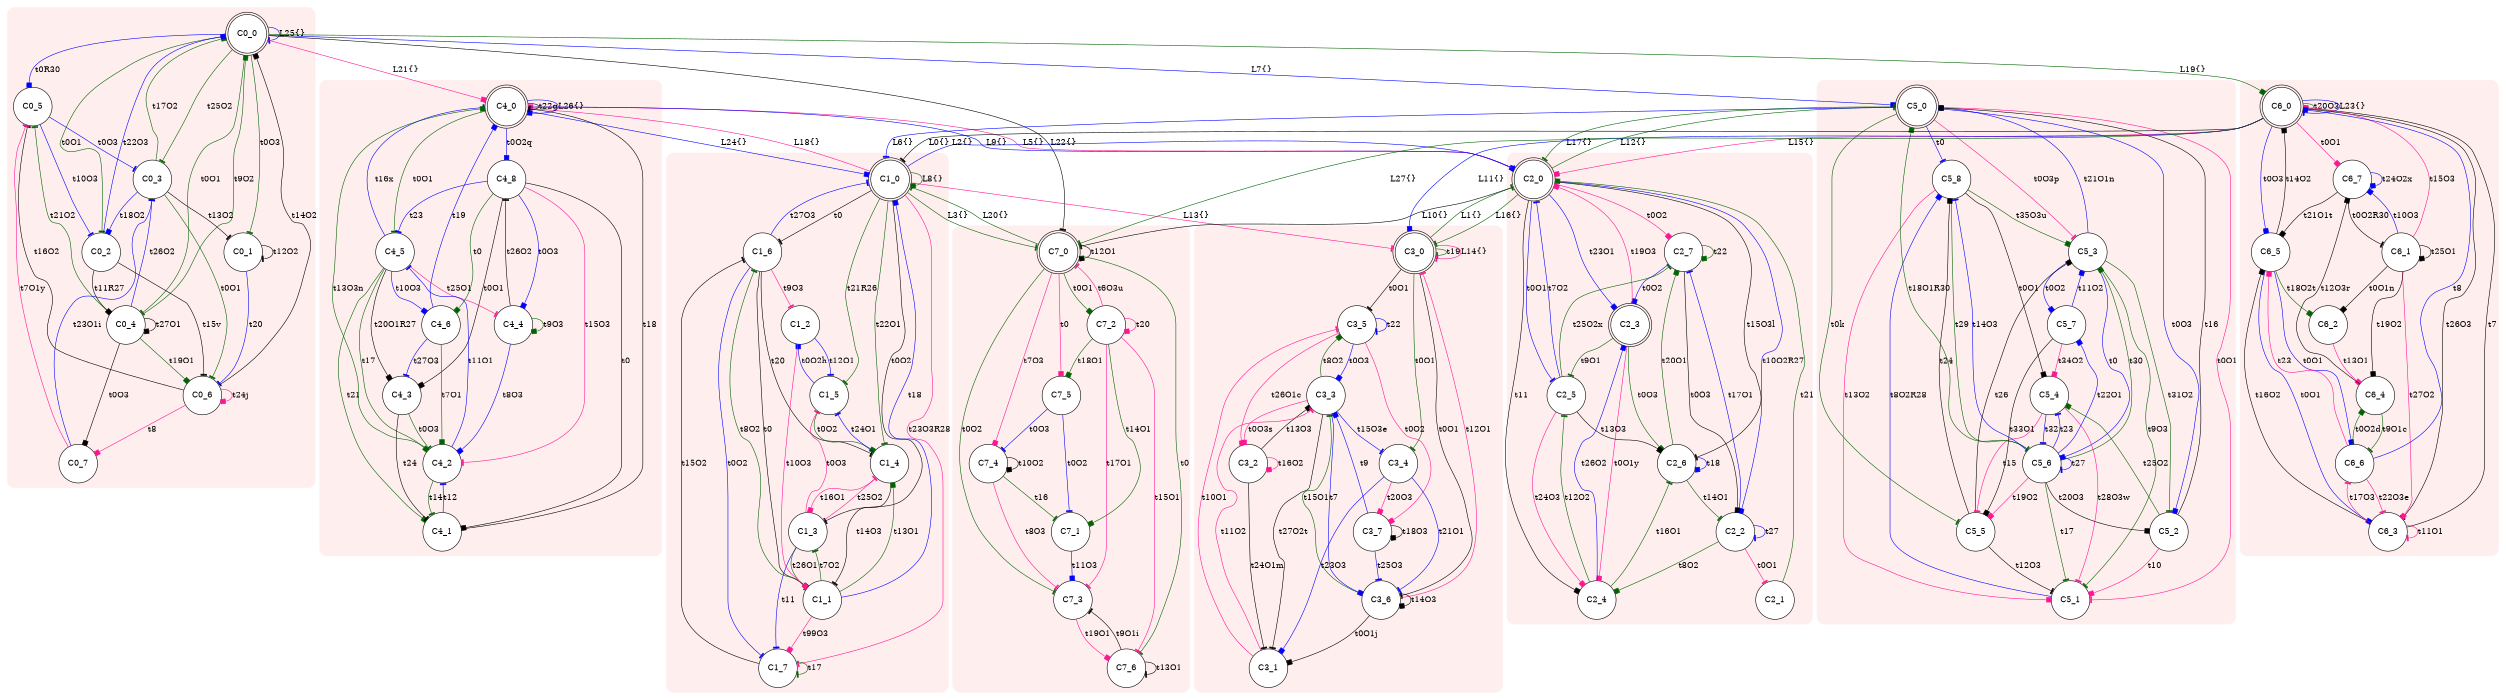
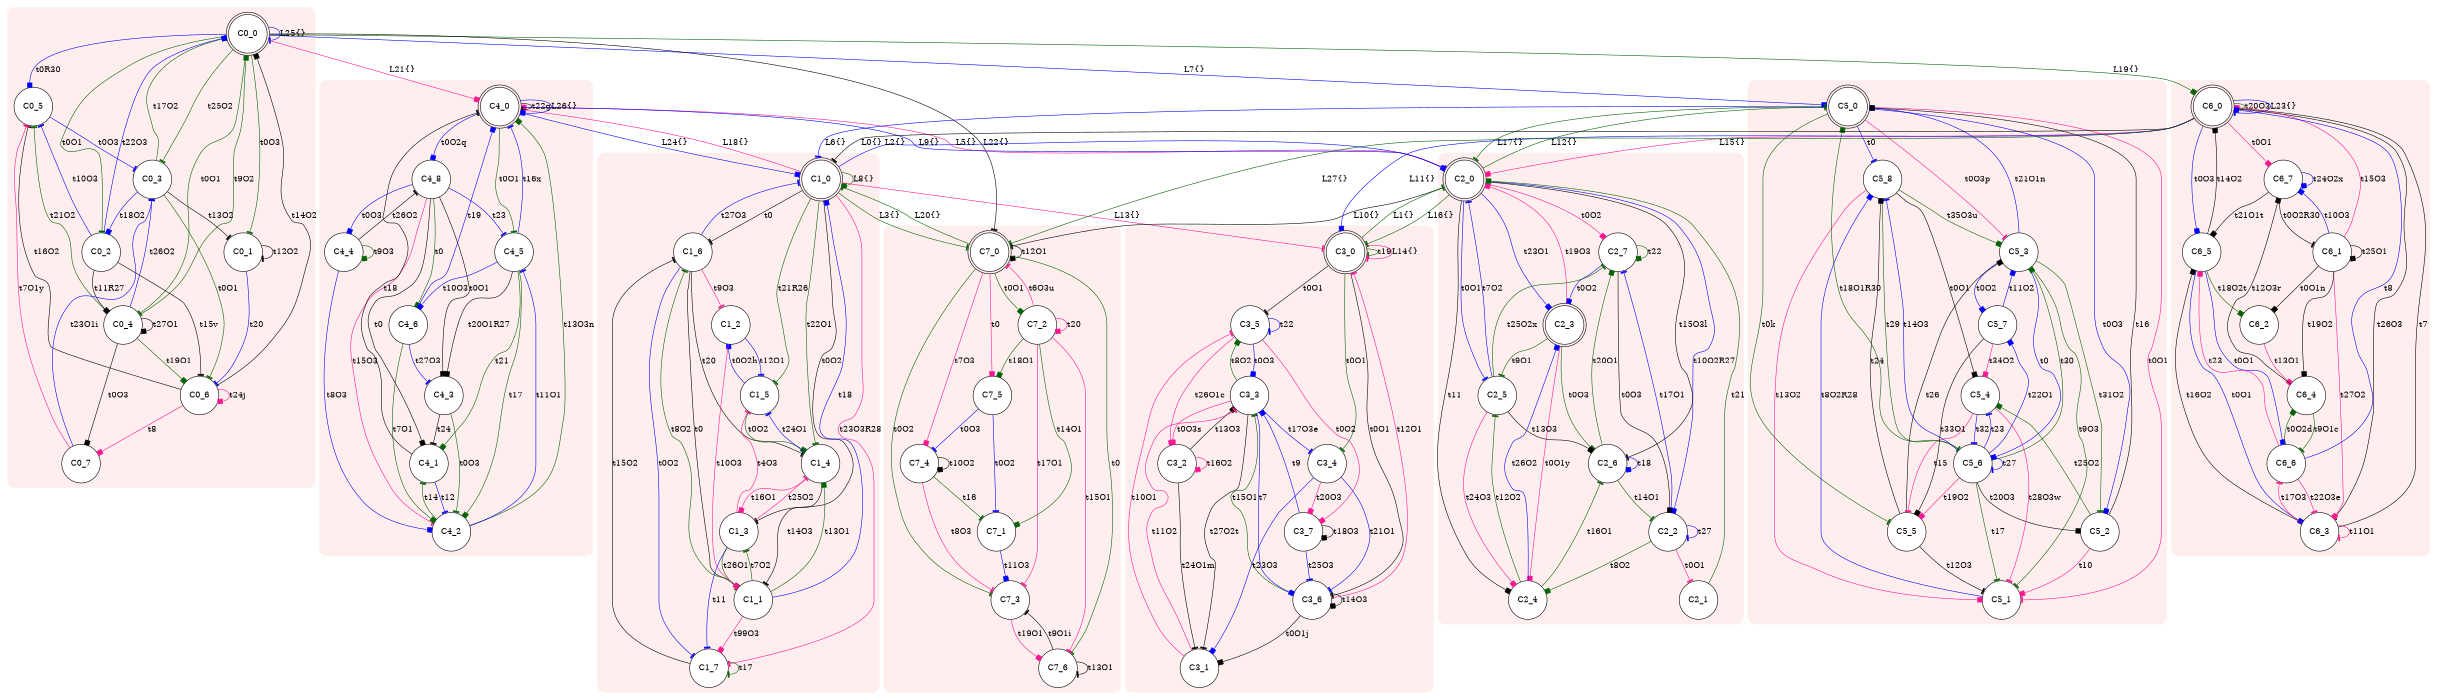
(63, 179) -> (64, 182)
(447, 293) -> none
(1372, 430) -> (1303, 430)
(837, 464) -> (768, 464)
